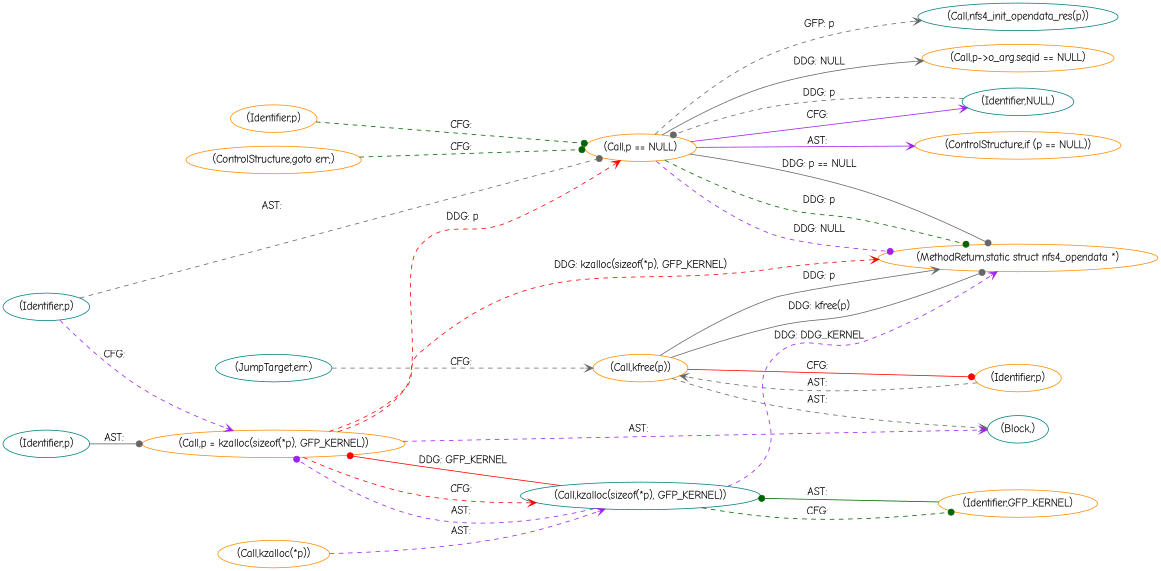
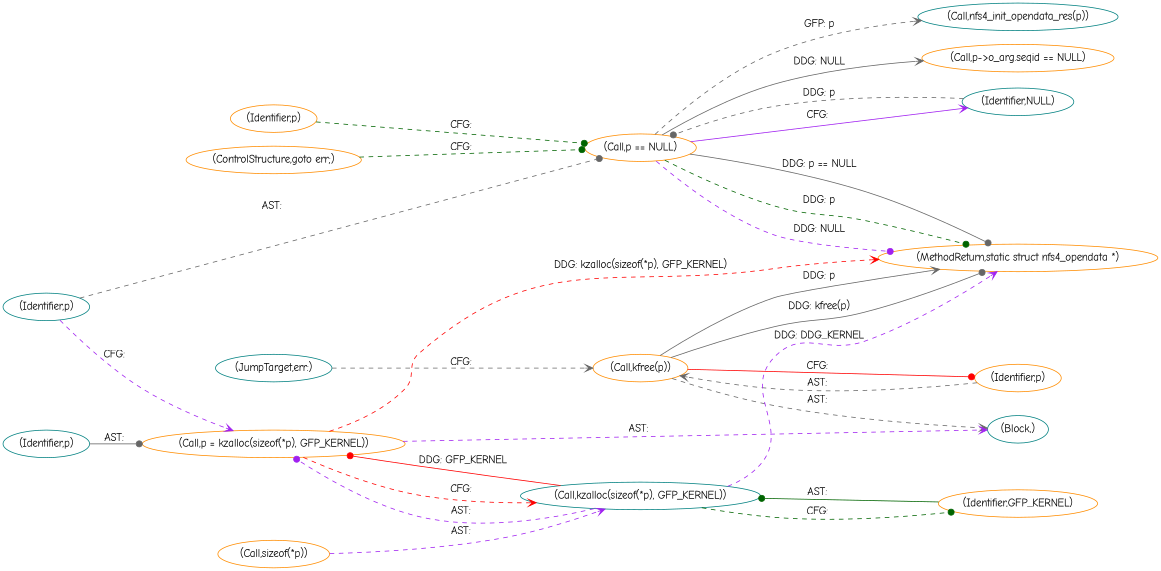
(1018, 145) -> none
(417, 251) -> none
(274, 554) -> (274, 554)
